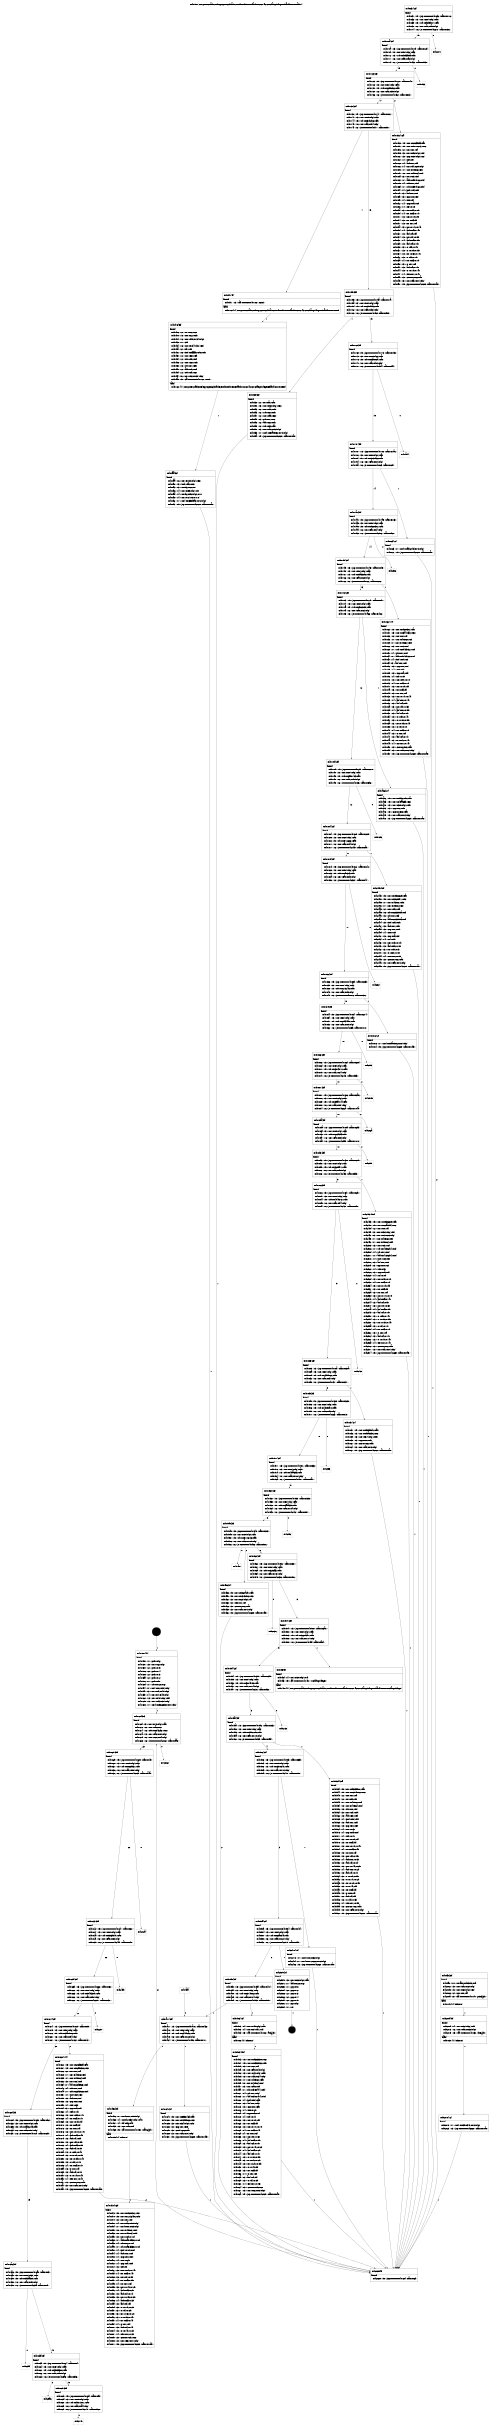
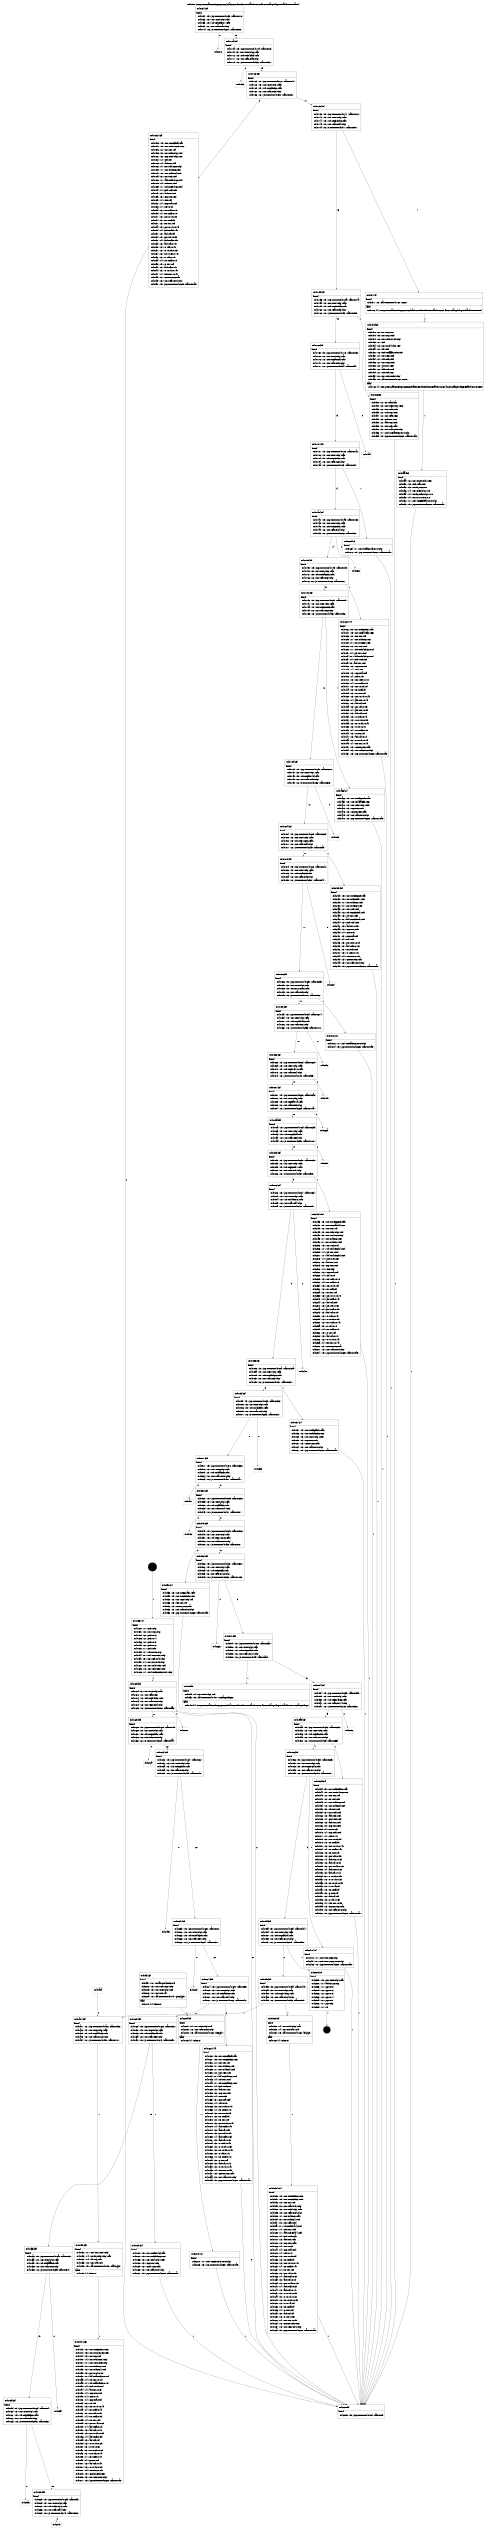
(239, 1555) -> (193, 1489)
(184, 2074) -> (154, 2143)
